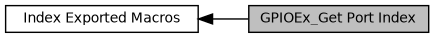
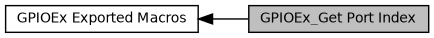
(102, 19) -> (102, 19)
